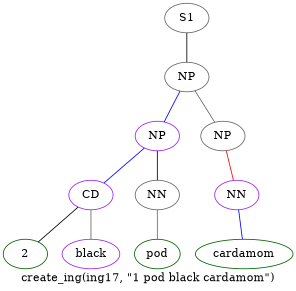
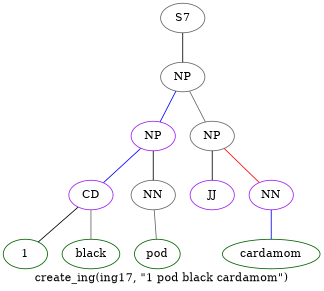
(187, 18) -> (183, 18)
none -> (212, 195)
(25, 254) -> (25, 254)
(91, 254) -> (91, 254)
